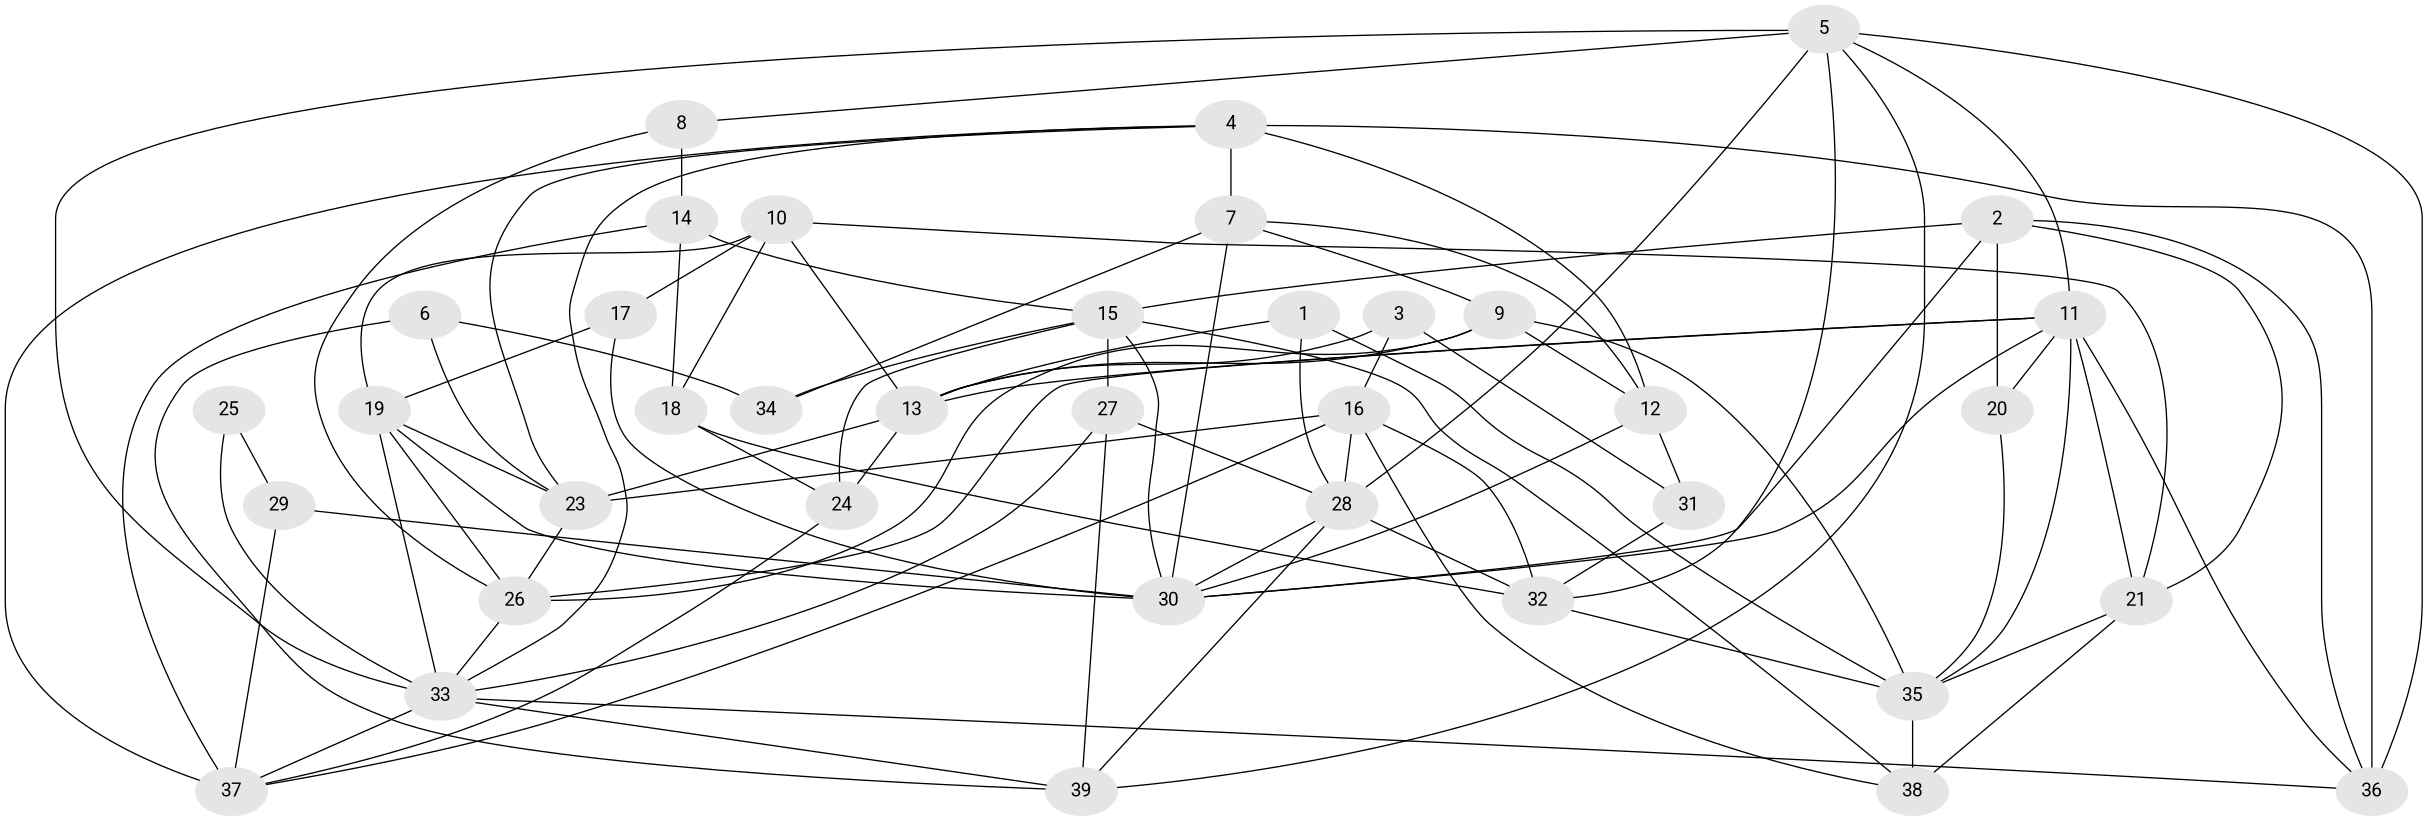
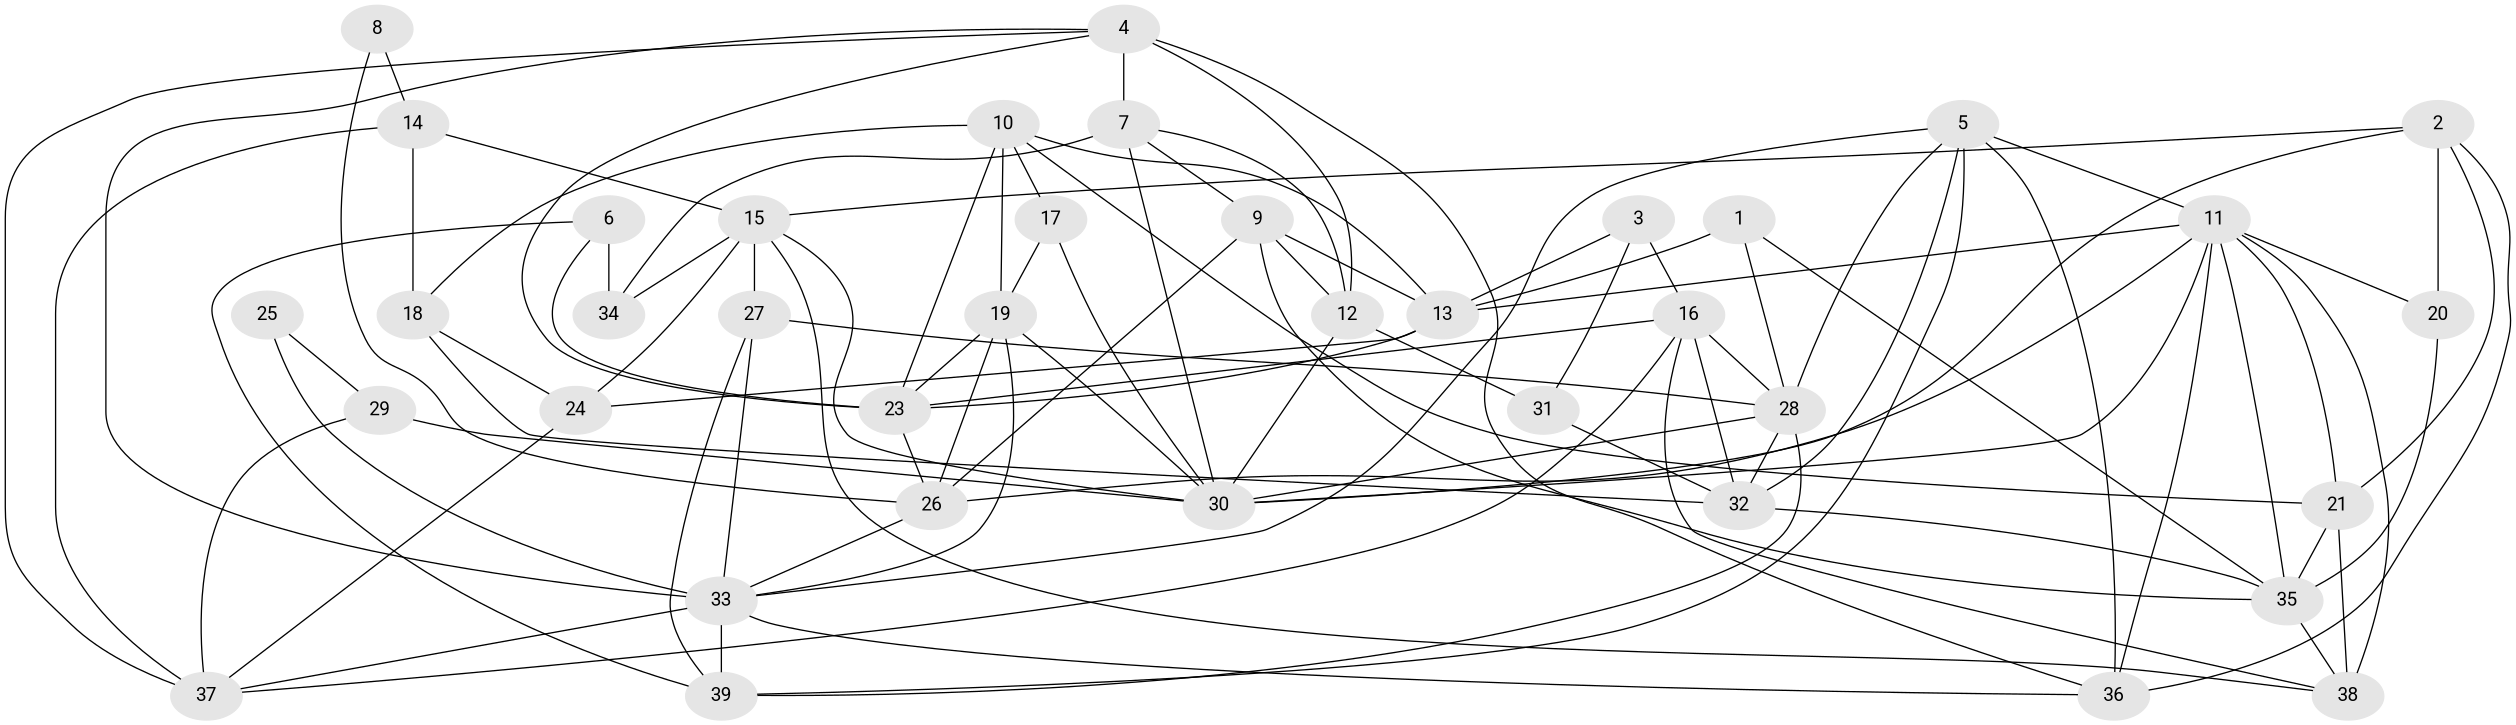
(1253, 77) -> none
none -> (949, 267)
none -> (2376, 432)
